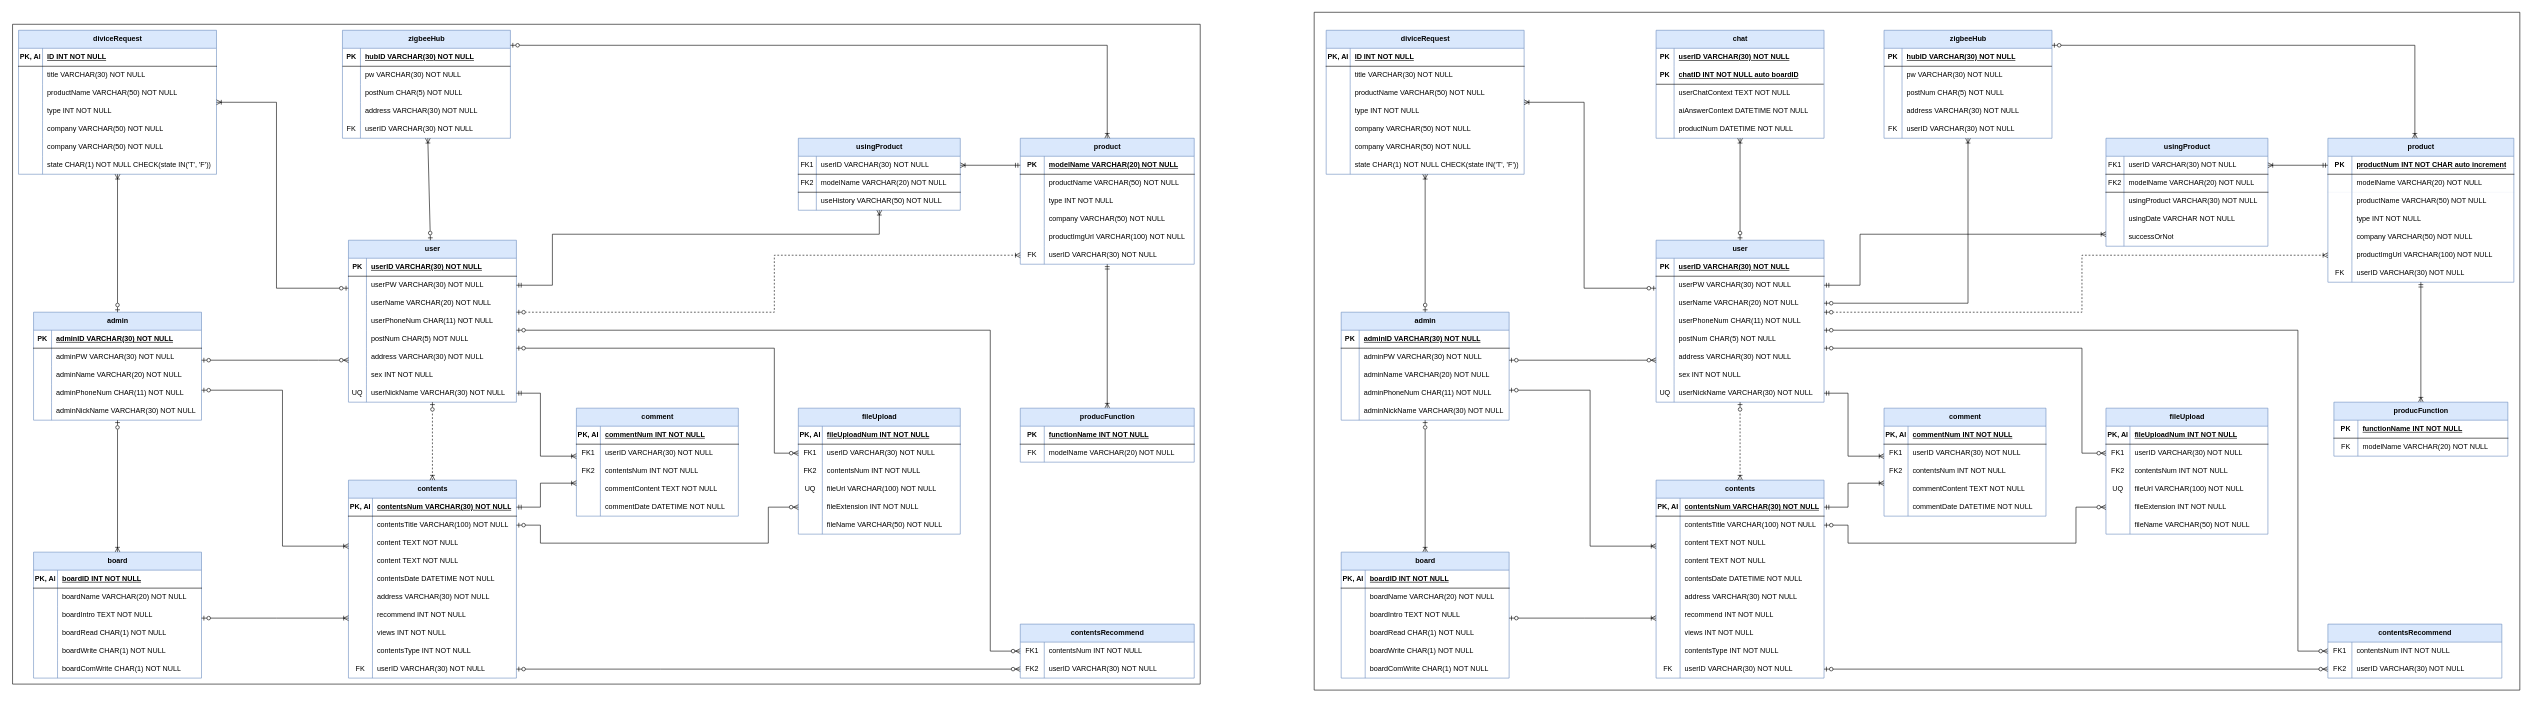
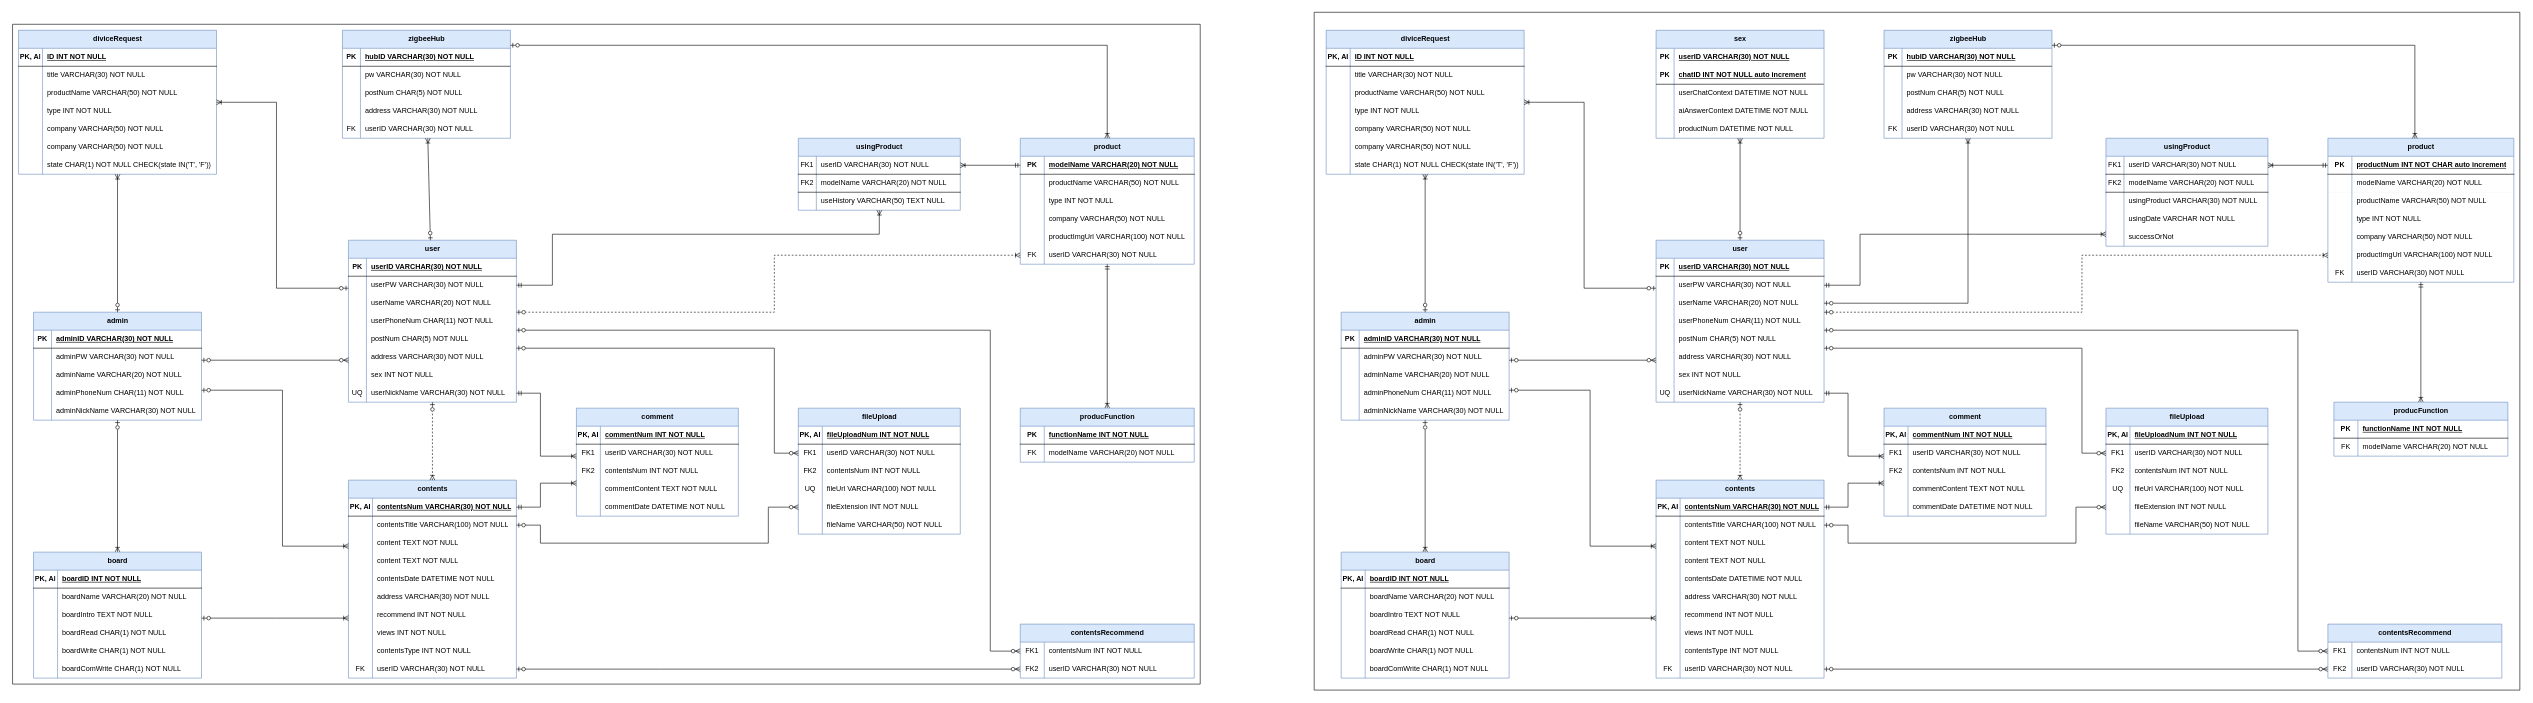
(1741, 39) -> (1741, 39)
(1739, 75) -> (1742, 75)
(1735, 93) -> (1743, 93)
(880, 201) -> (882, 201)
